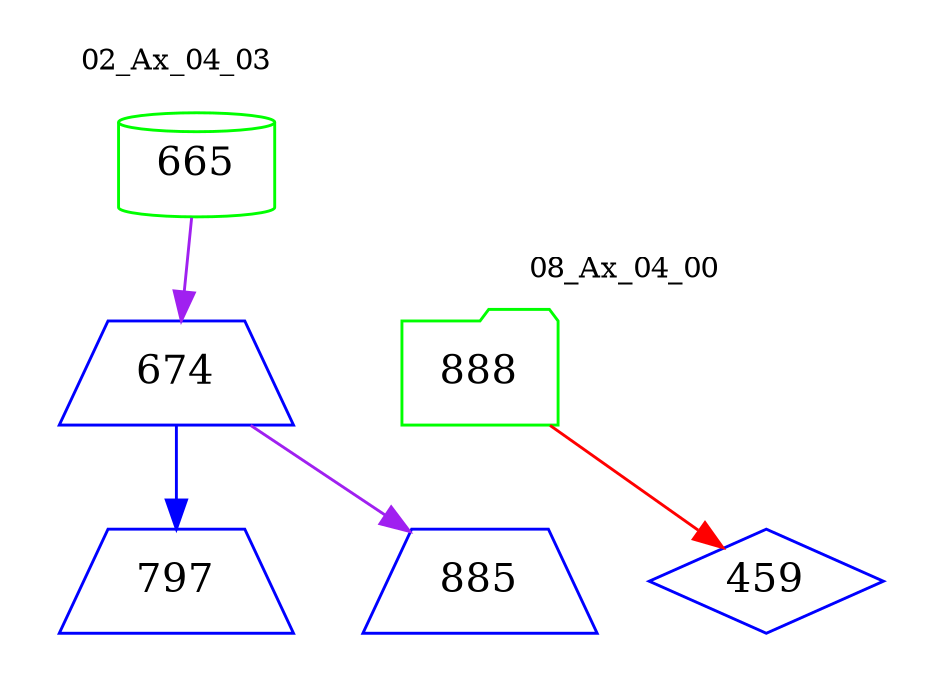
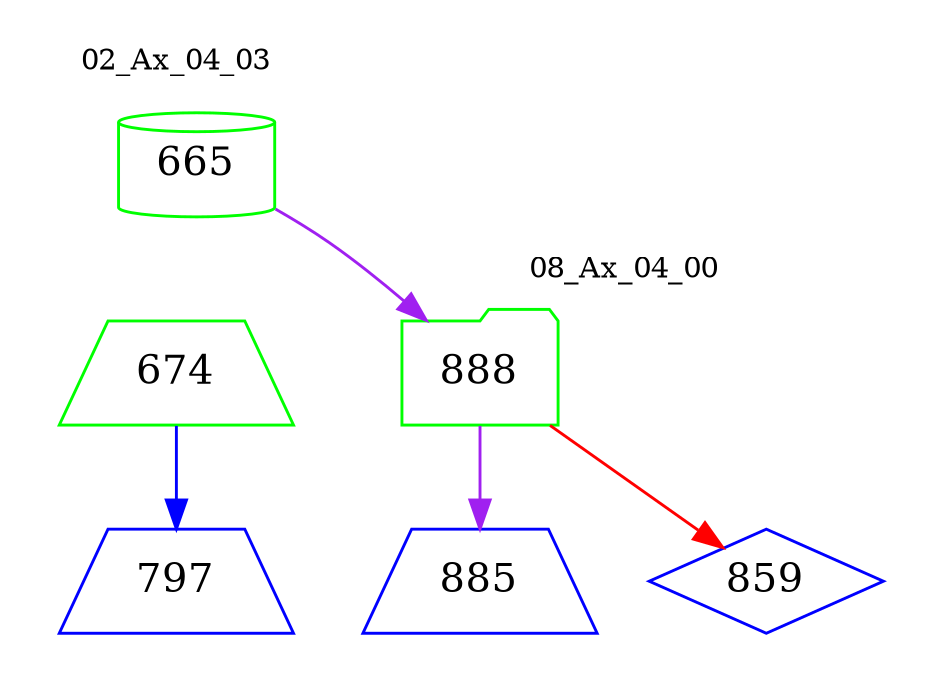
(188, 255) -> (361, 266)
(176, 373) -> (176, 373)
(298, 457) -> (480, 463)
(766, 581) -> (766, 581)
